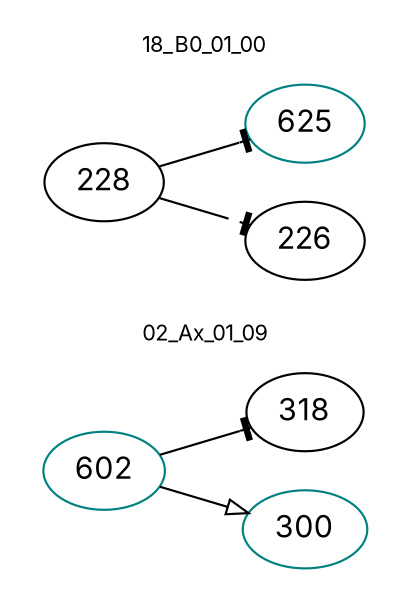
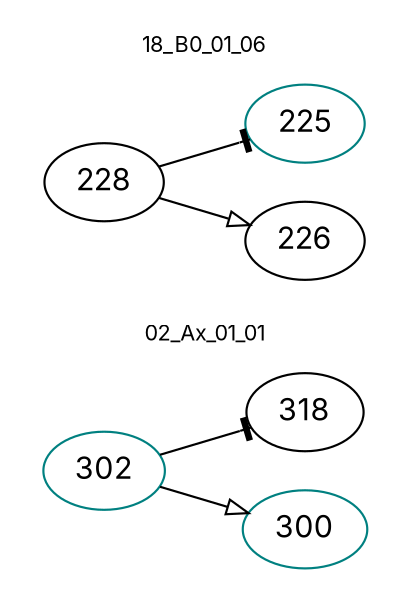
(205, 47) -> (205, 47)
(305, 124) -> (305, 124)
(194, 208) -> (194, 208)
(205, 335) -> (205, 335)
(104, 471) -> (104, 471)
